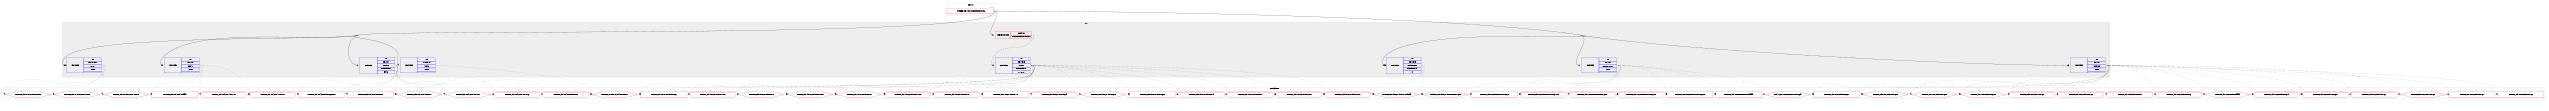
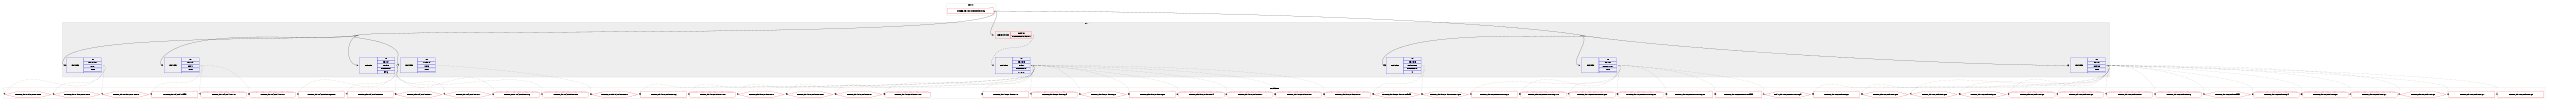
(517, 95) -> (517, 95)
(957, 95) -> none
